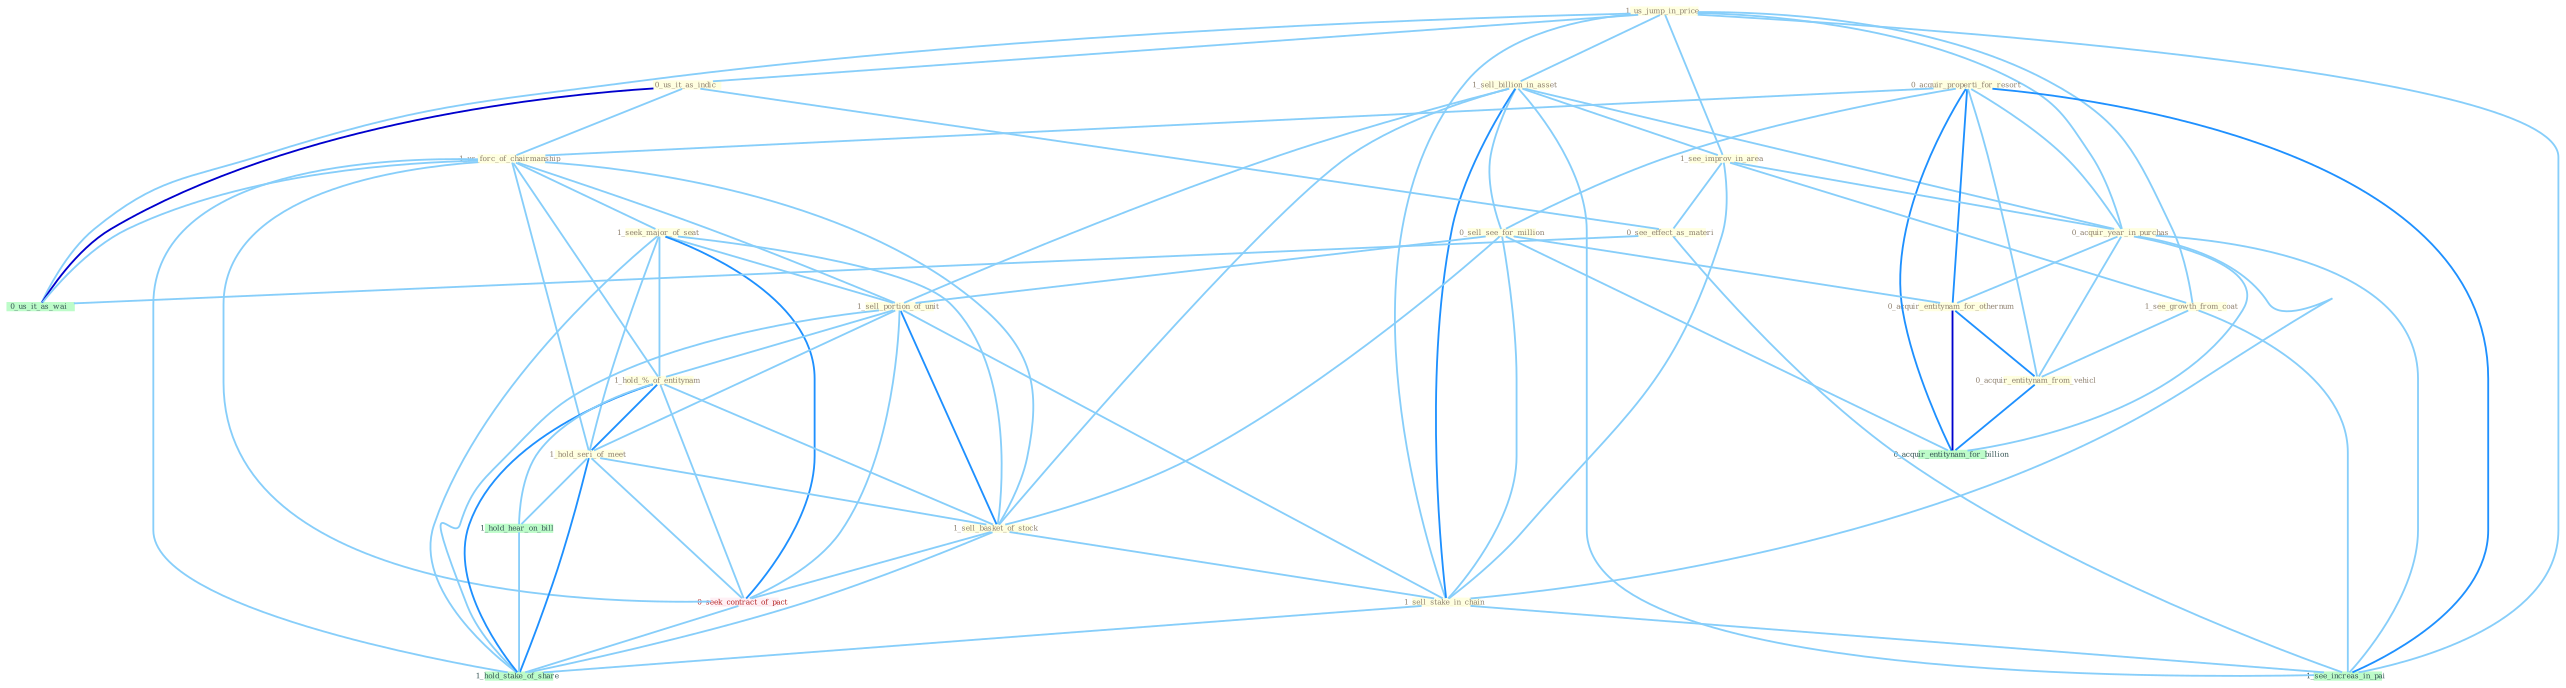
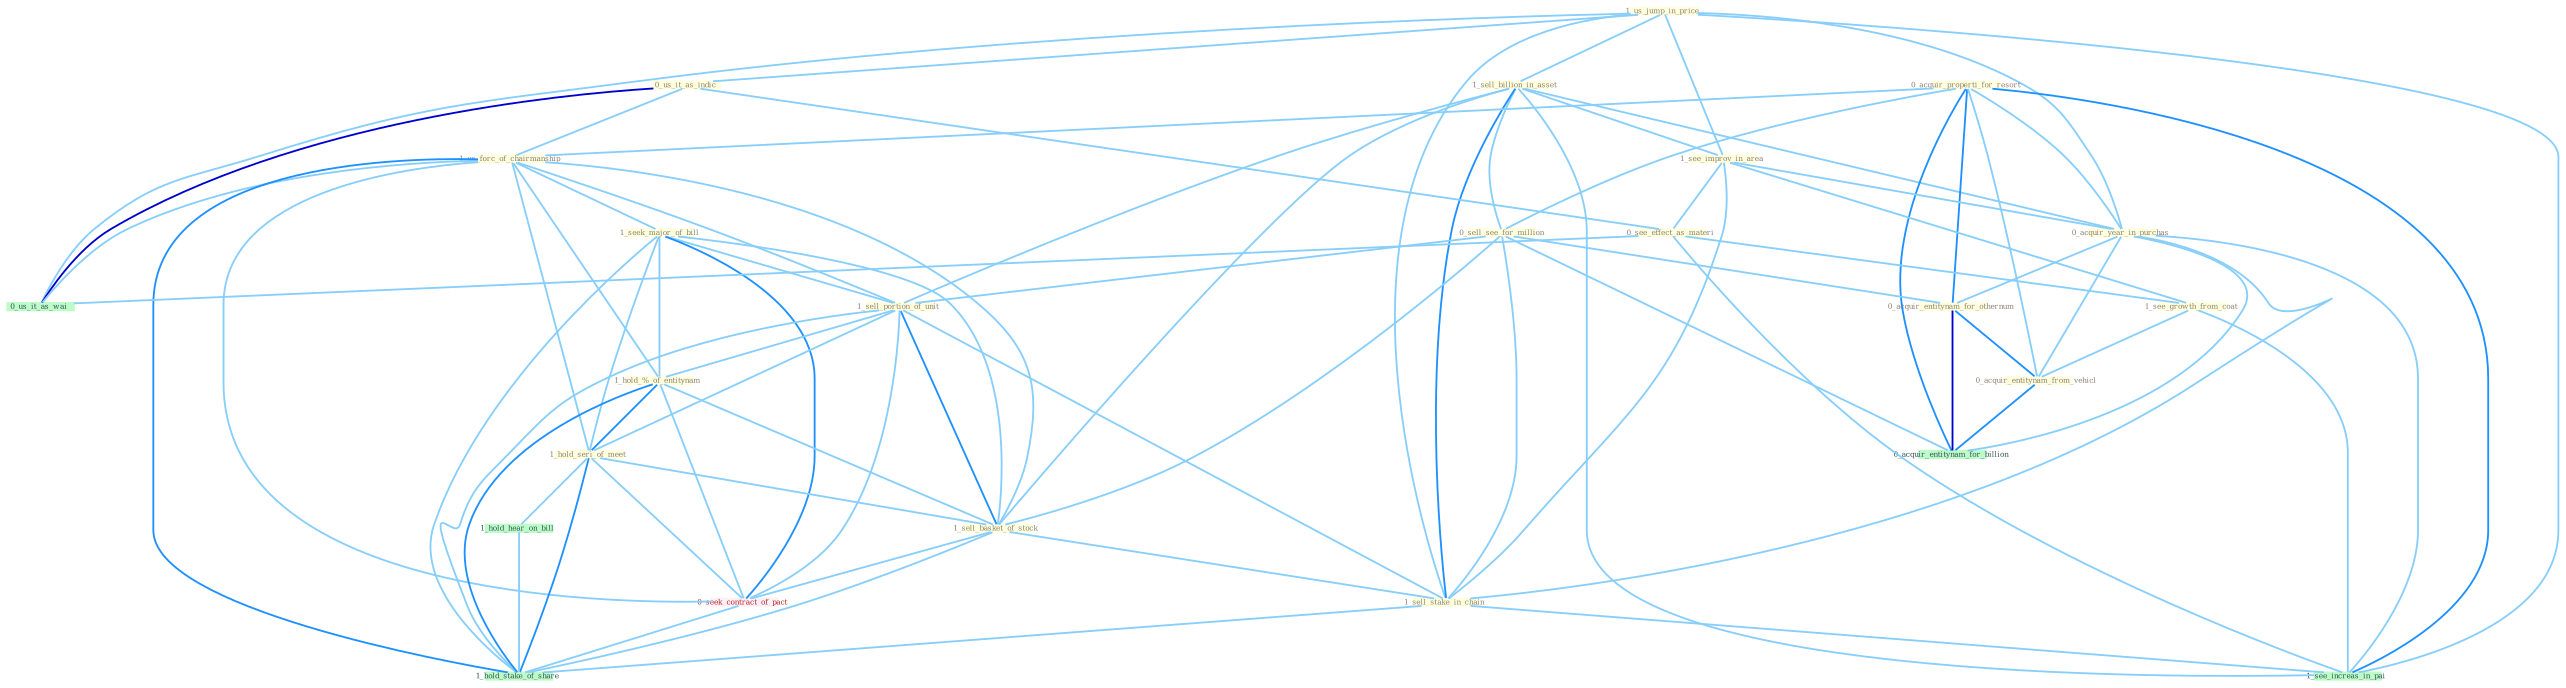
(2009, 63) -> (1932, 270)
(659, 233) -> (659, 233)
(153, 419) -> (153, 419)
(534, 458) -> none
